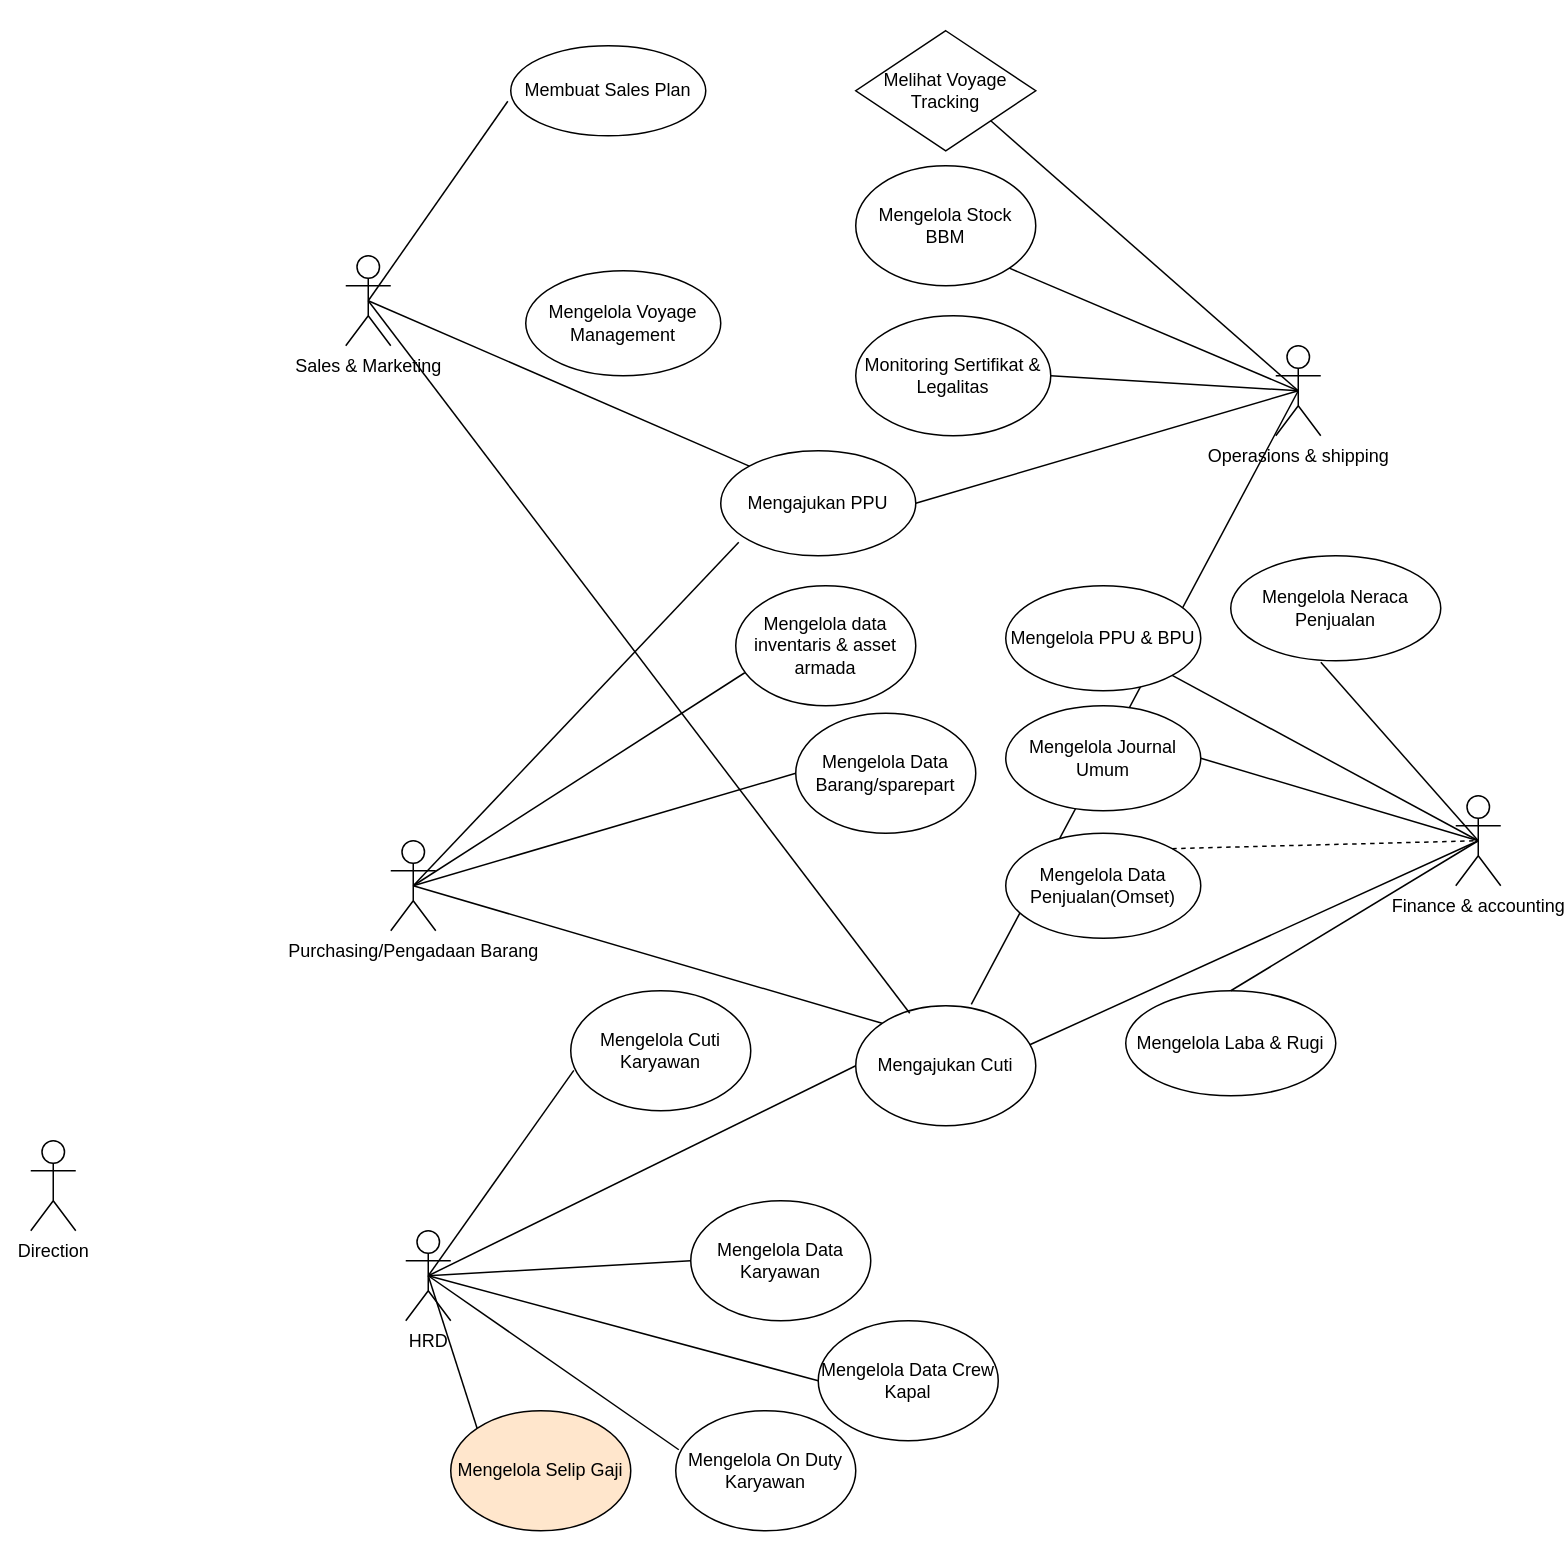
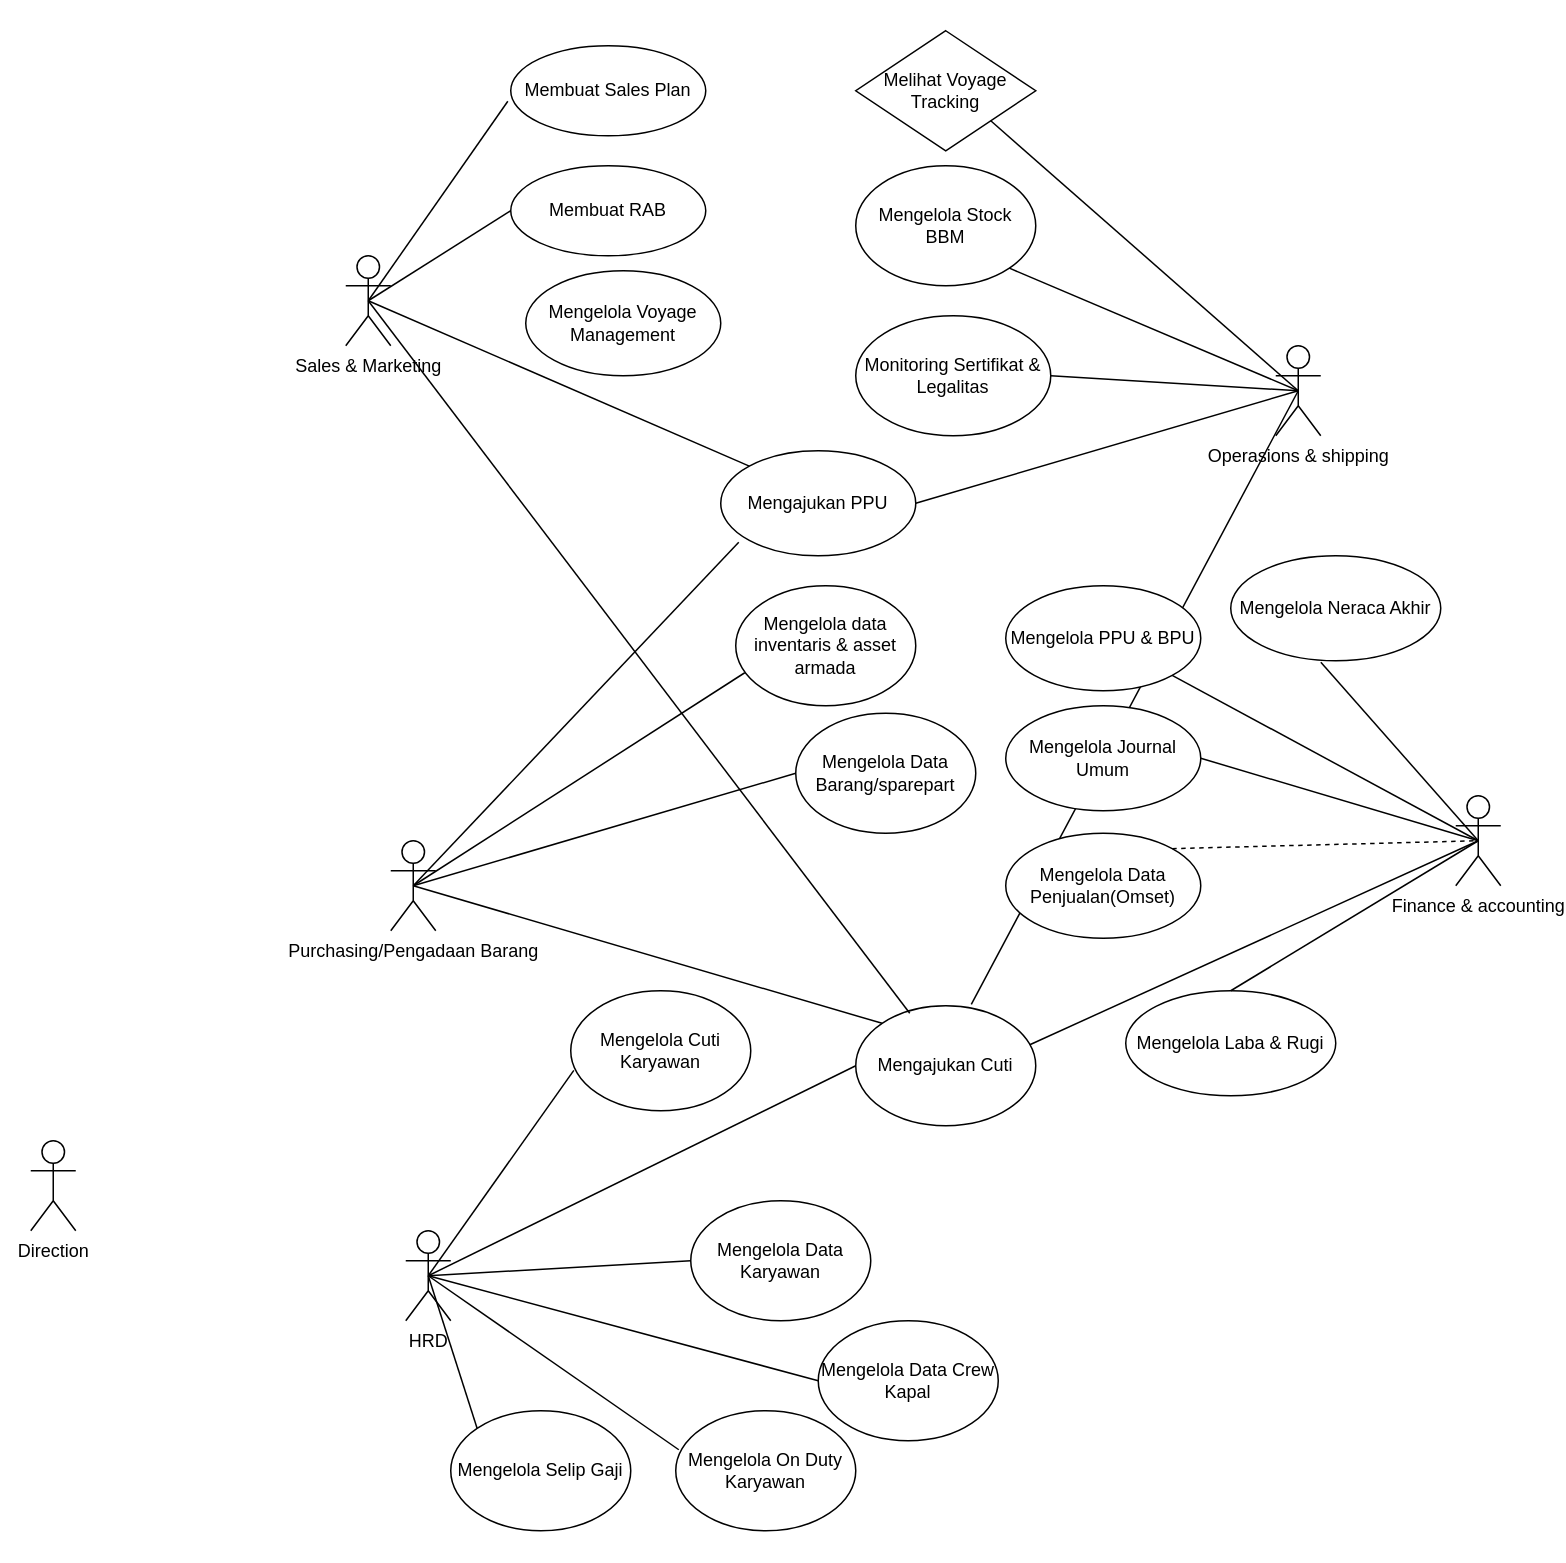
none -> (608, 211)
none -> (451, 248)
(1336, 608) -> (1336, 608)
(541, 1471) -> (541, 1471)
